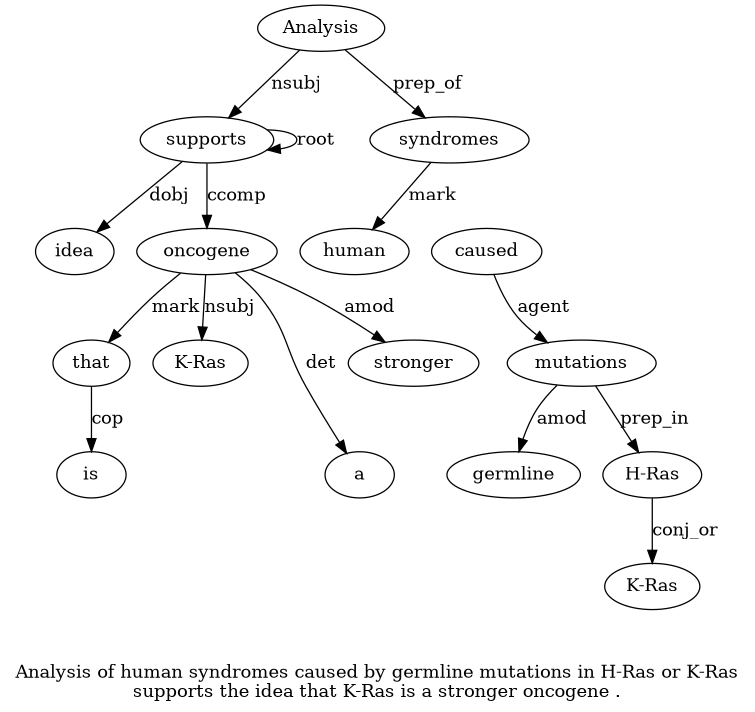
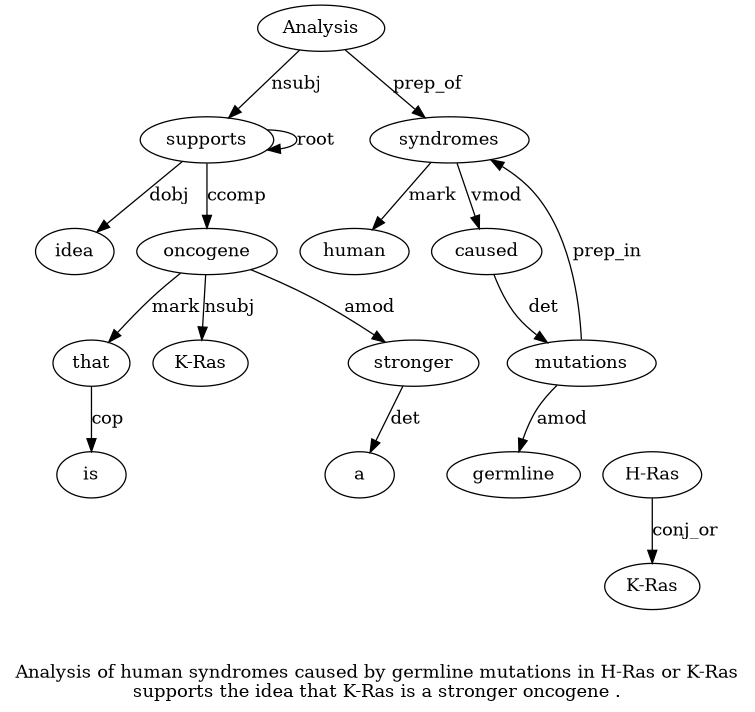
none -> (466, 190)
(544, 307) -> (544, 307)
(291, 355) -> (389, 413)
(614, 414) -> (563, 243)
